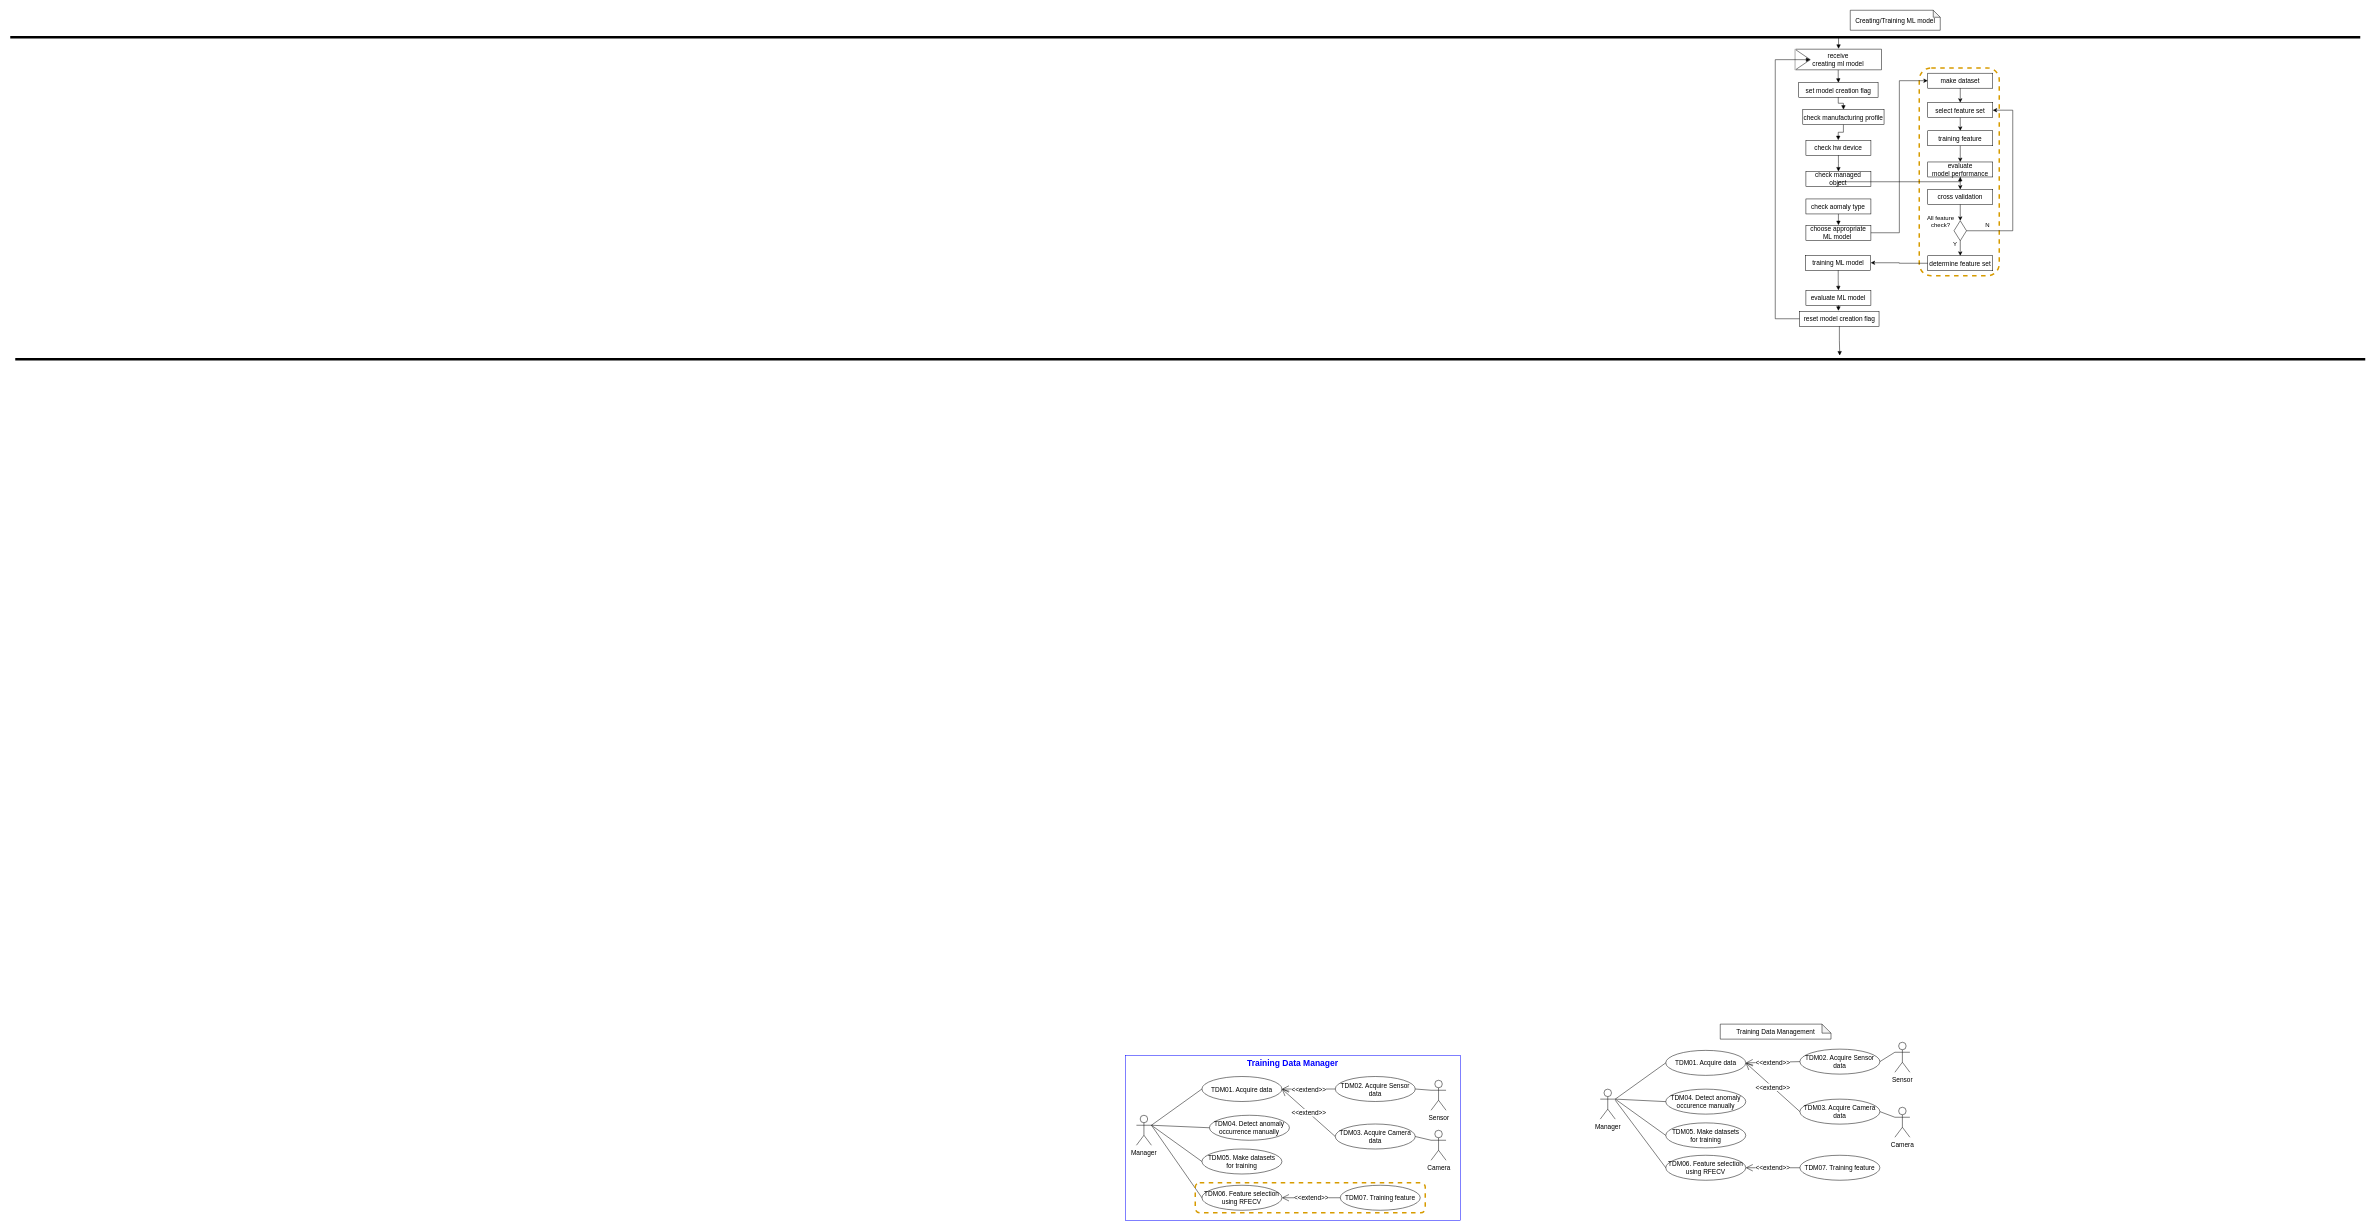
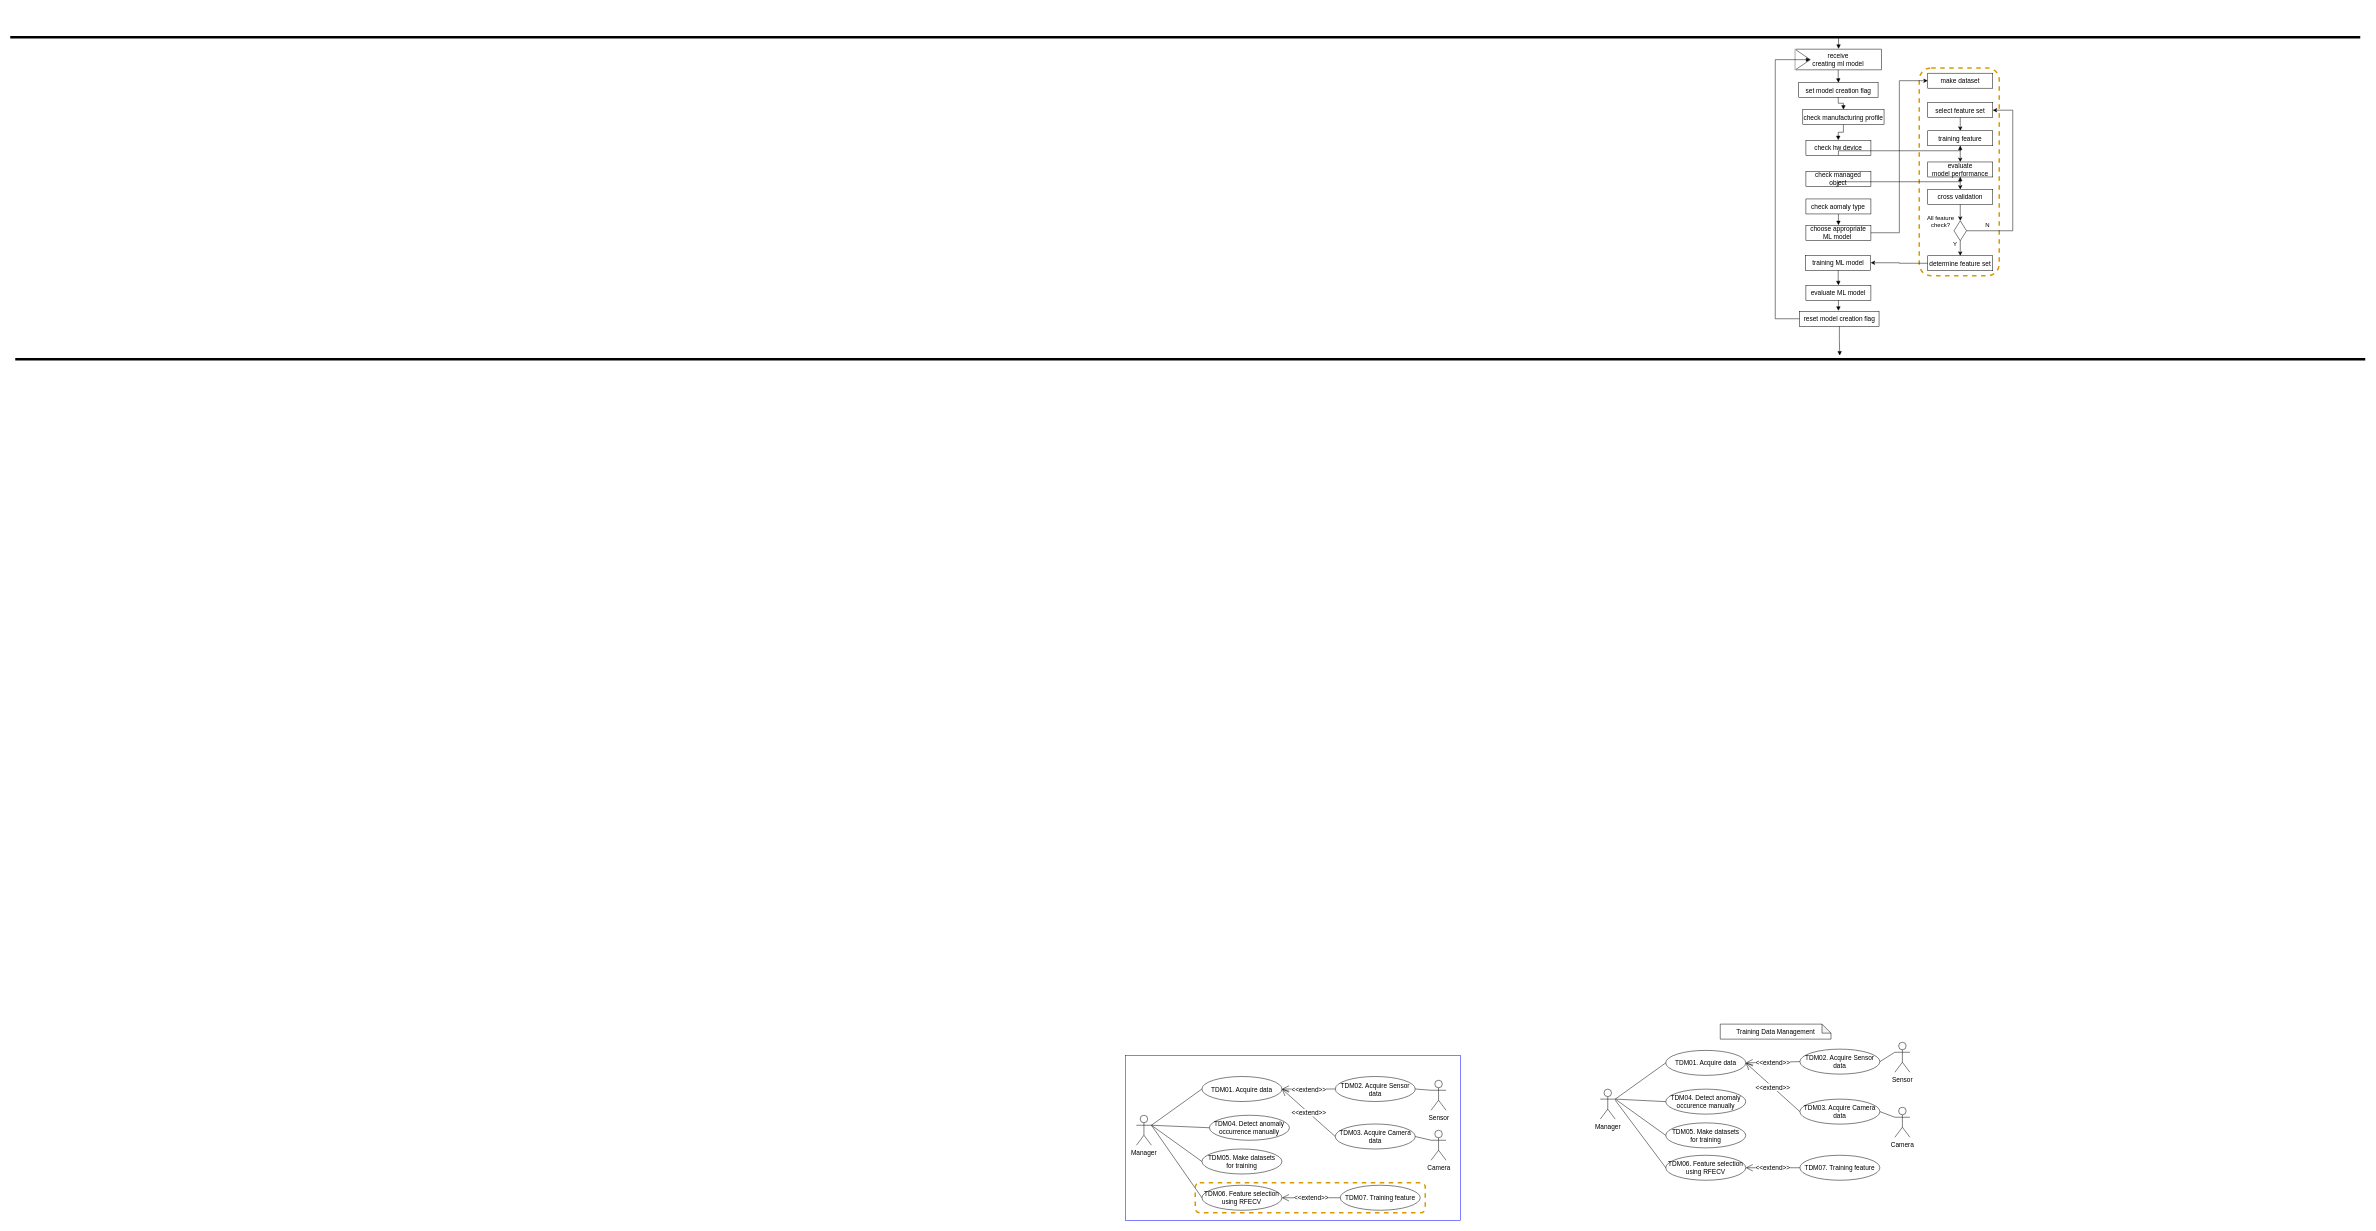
(1895, 20) -> none
(1960, 98) -> none
(1838, 166) -> (1838, 152)
(1838, 298) -> (1838, 293)
(1293, 1063) -> none
